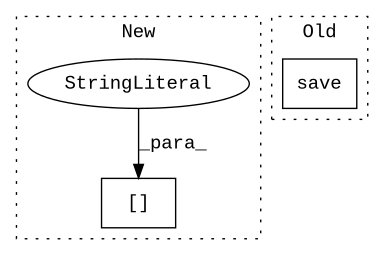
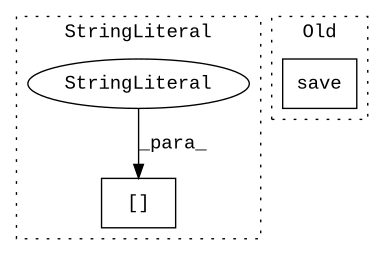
(139, 32) -> (139, 32)
